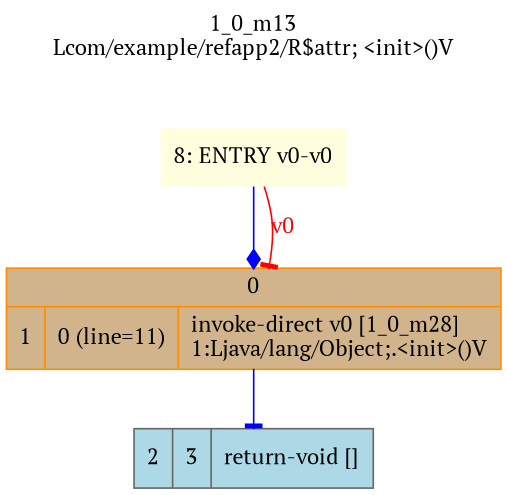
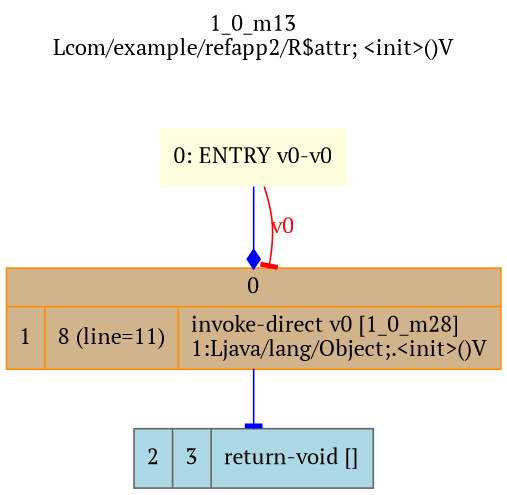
(254, 157) -> (254, 157)
(112, 337) -> (112, 337)
